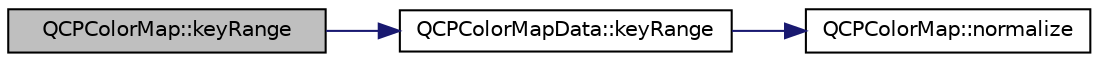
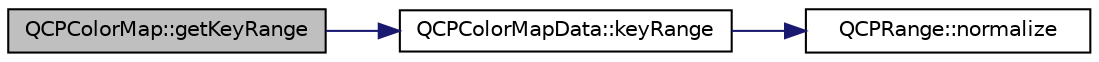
(167, 31) -> (167, 31)
(948, 31) -> (948, 31)
